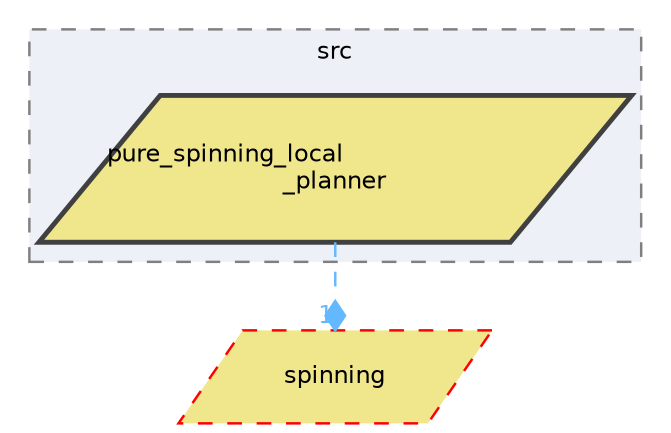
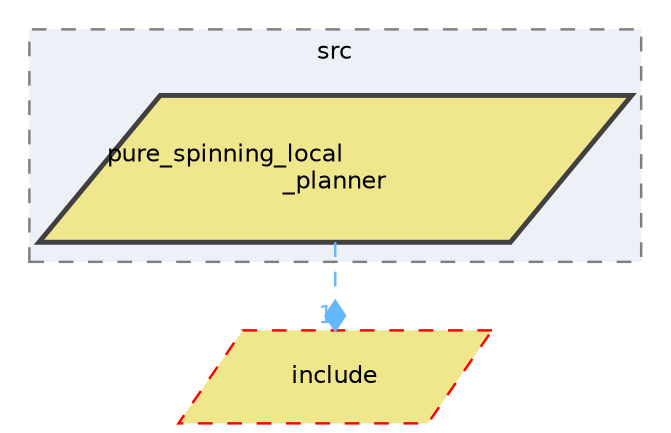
(335, 377) -> (335, 377)
